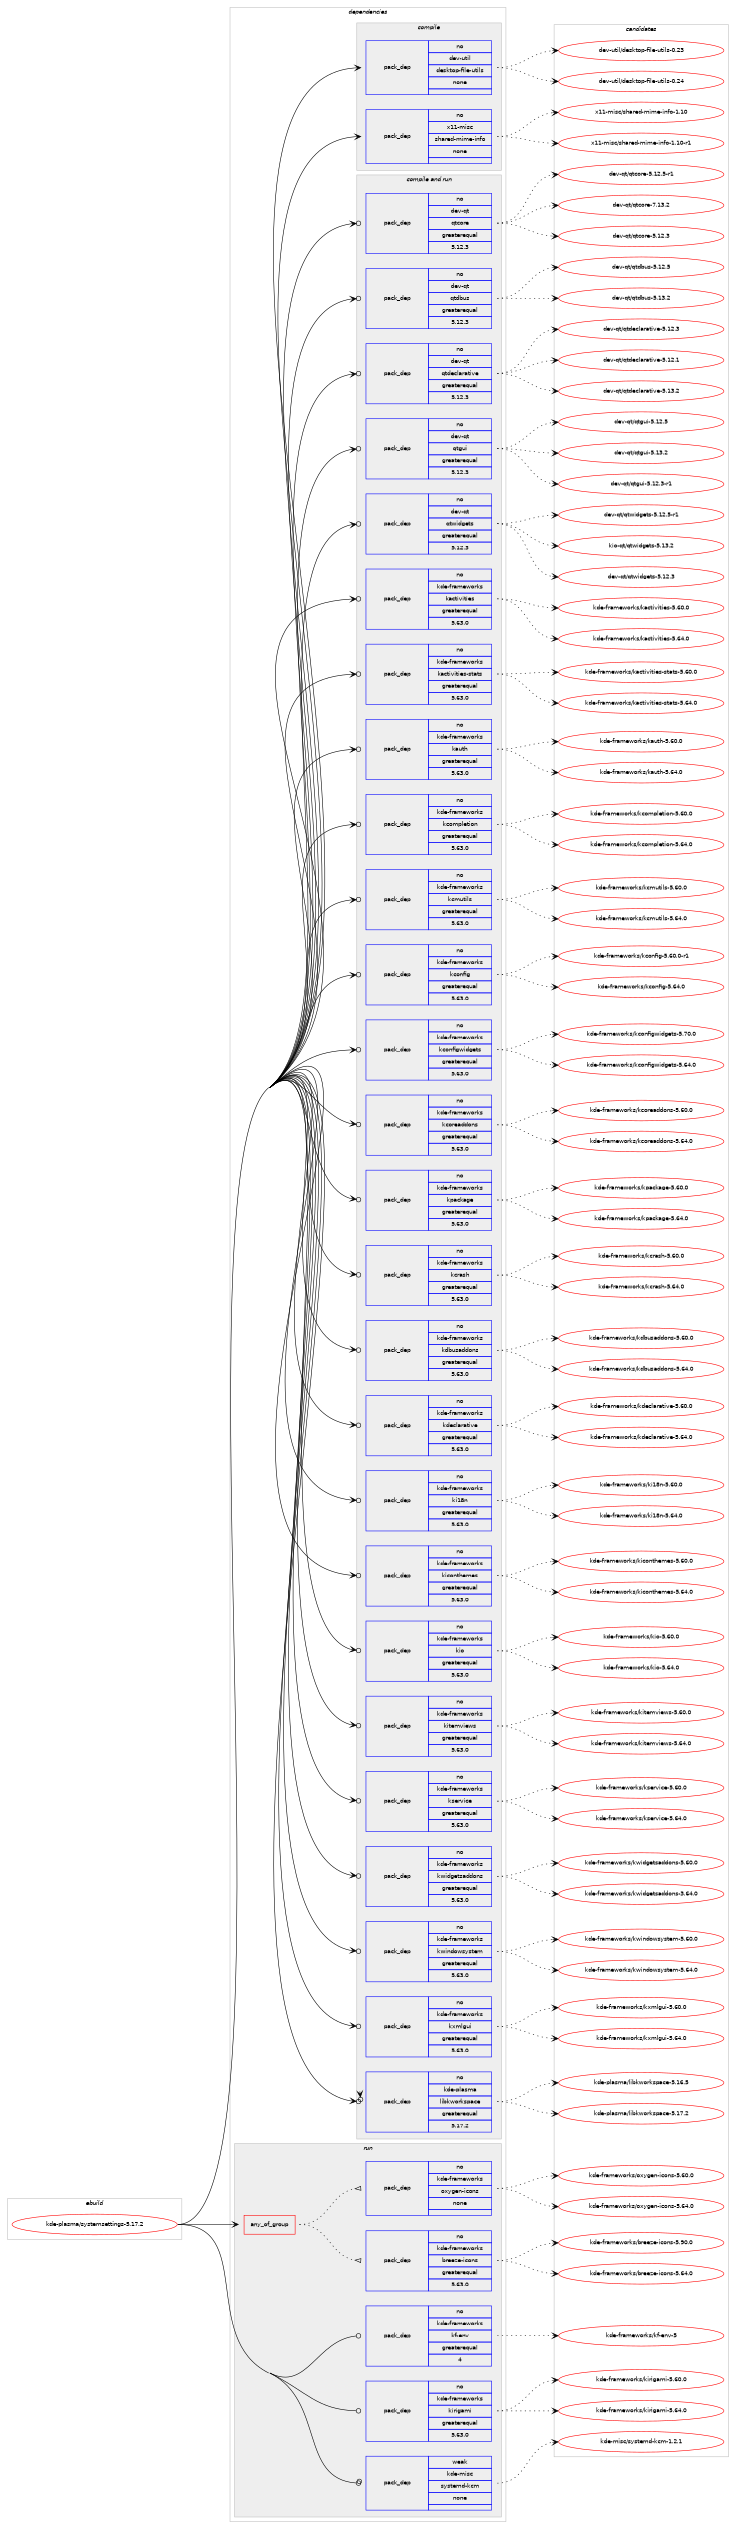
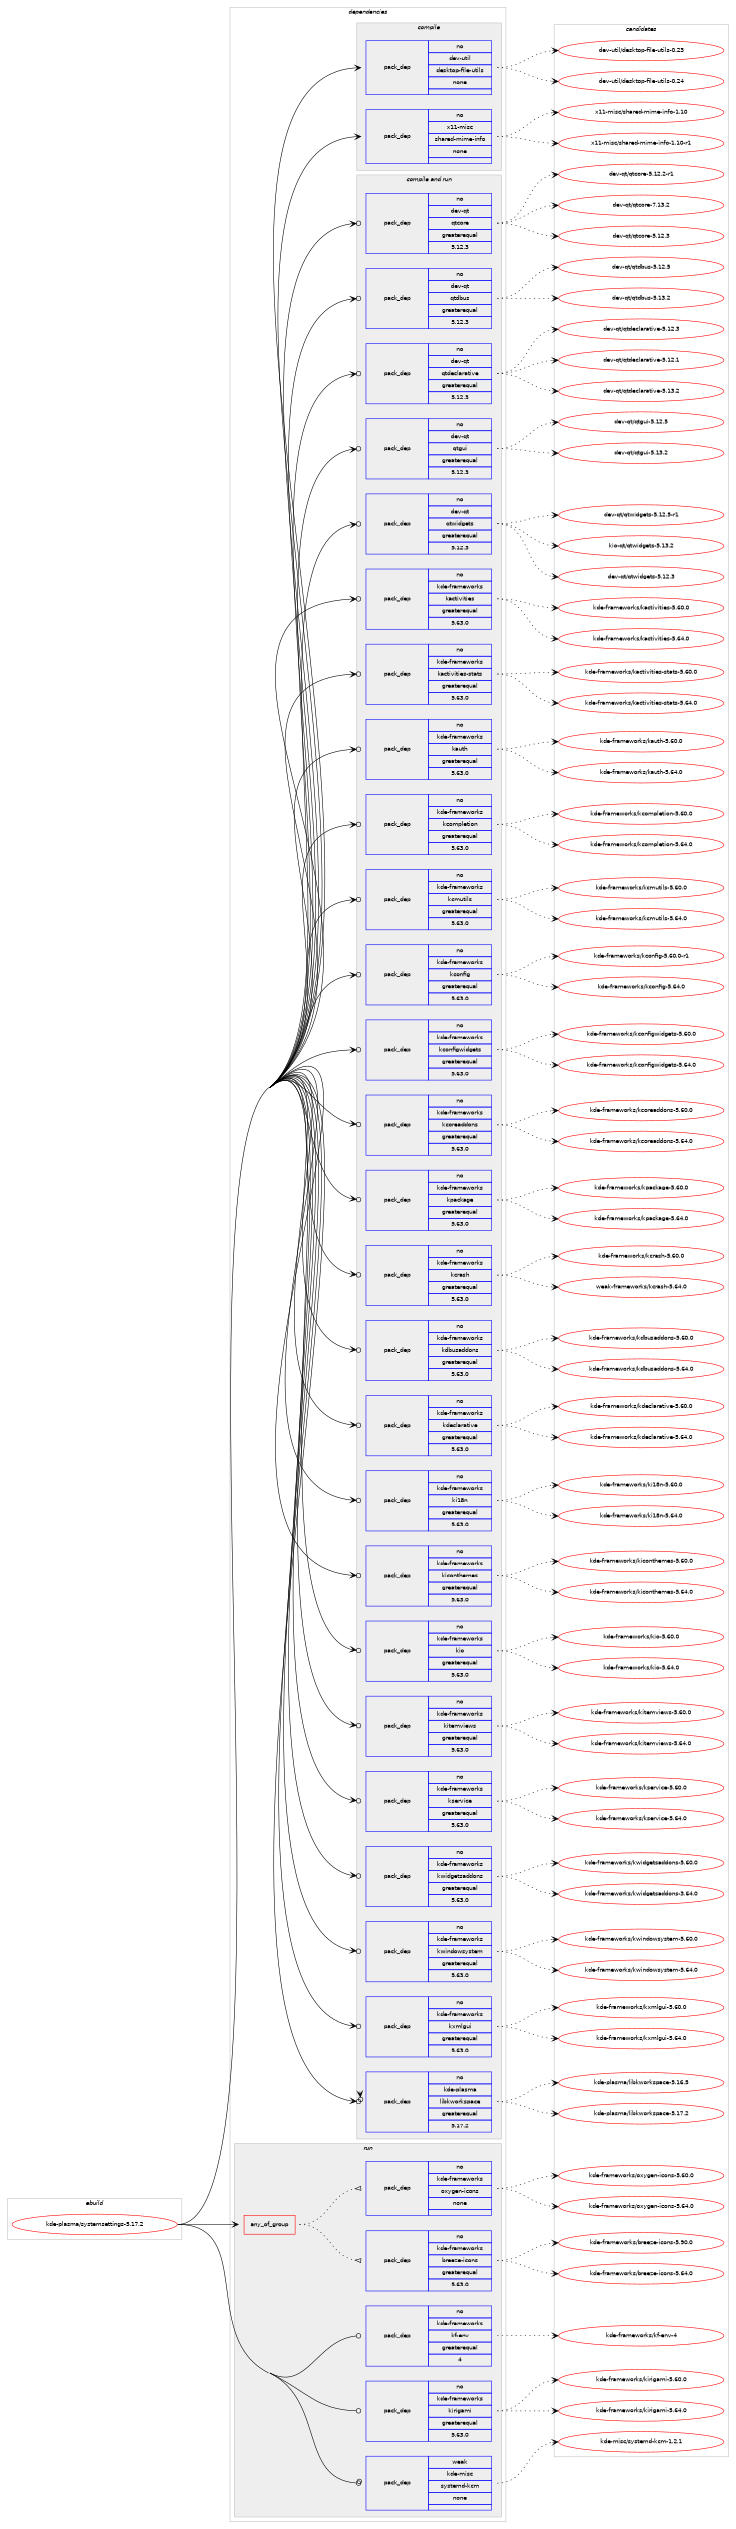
(641, 174) -> (641, 174)
(641, 484) -> none
(641, 1034) -> (641, 1034)
(641, 1287) -> (641, 1287)
(641, 2336) -> (641, 2336)
